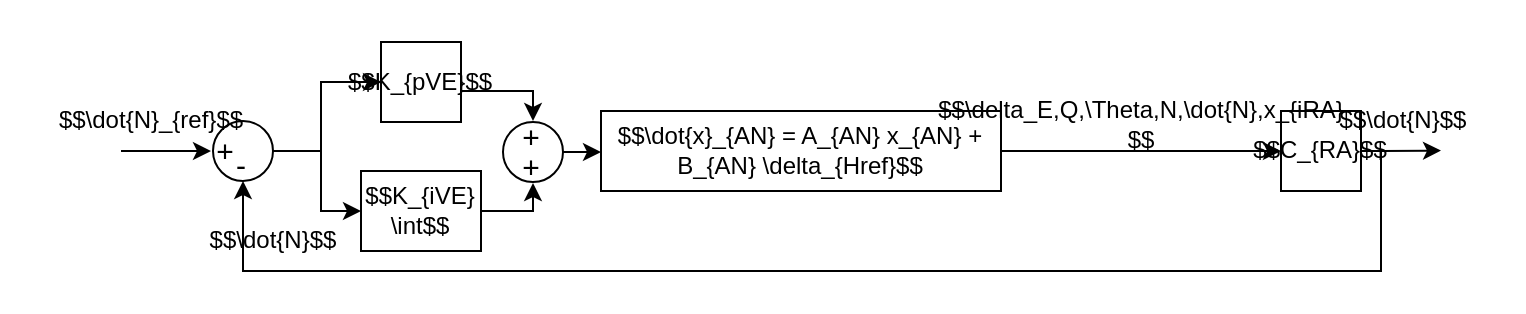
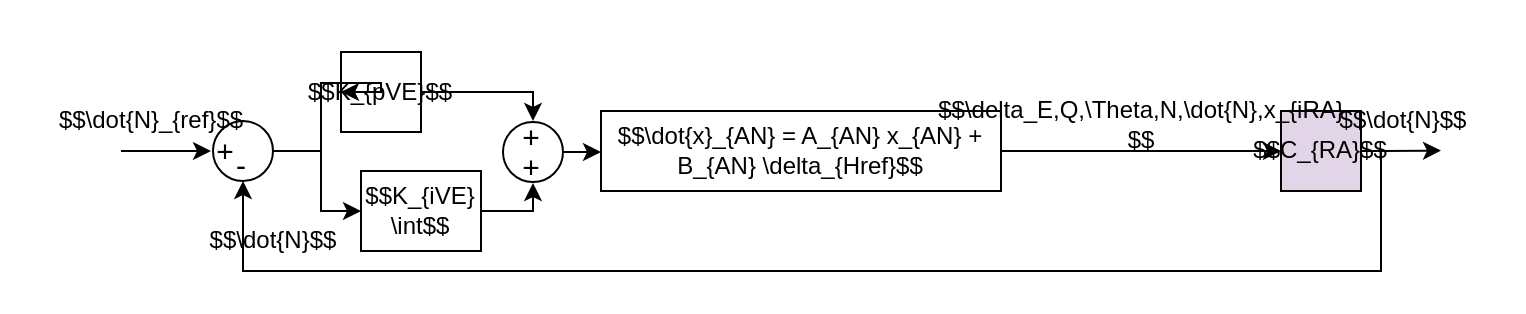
(421, 82) -> (381, 92)
(1321, 151) -> (1321, 151)
